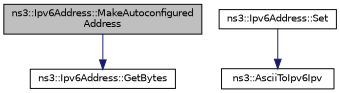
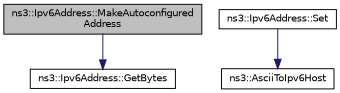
(278, 79) -> (278, 79)
